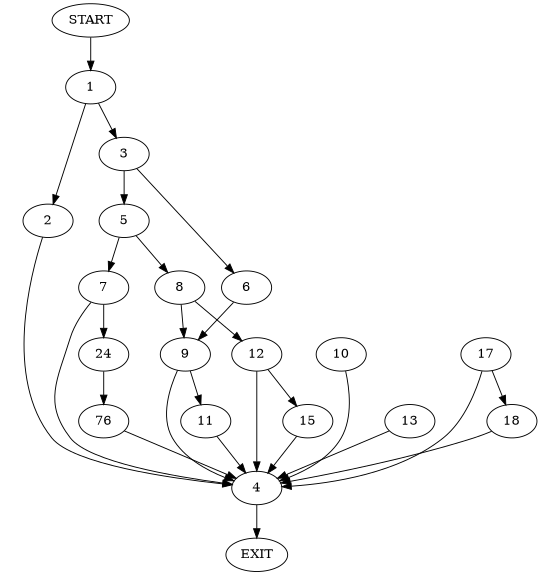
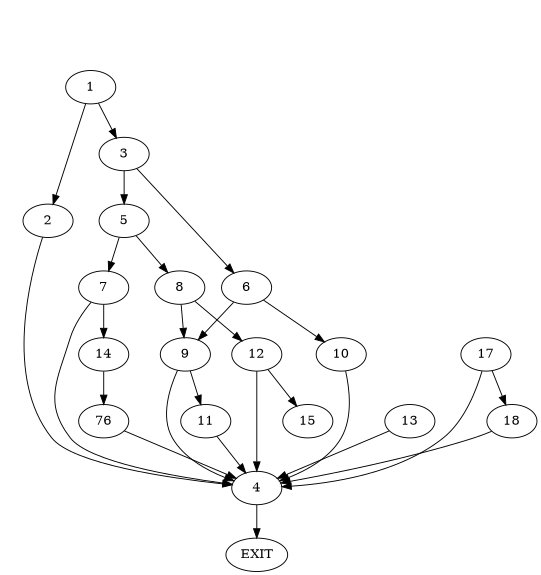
(91, 20) -> none
none -> (290, 318)
(104, 354) -> (104, 354)
(285, 451) -> none
